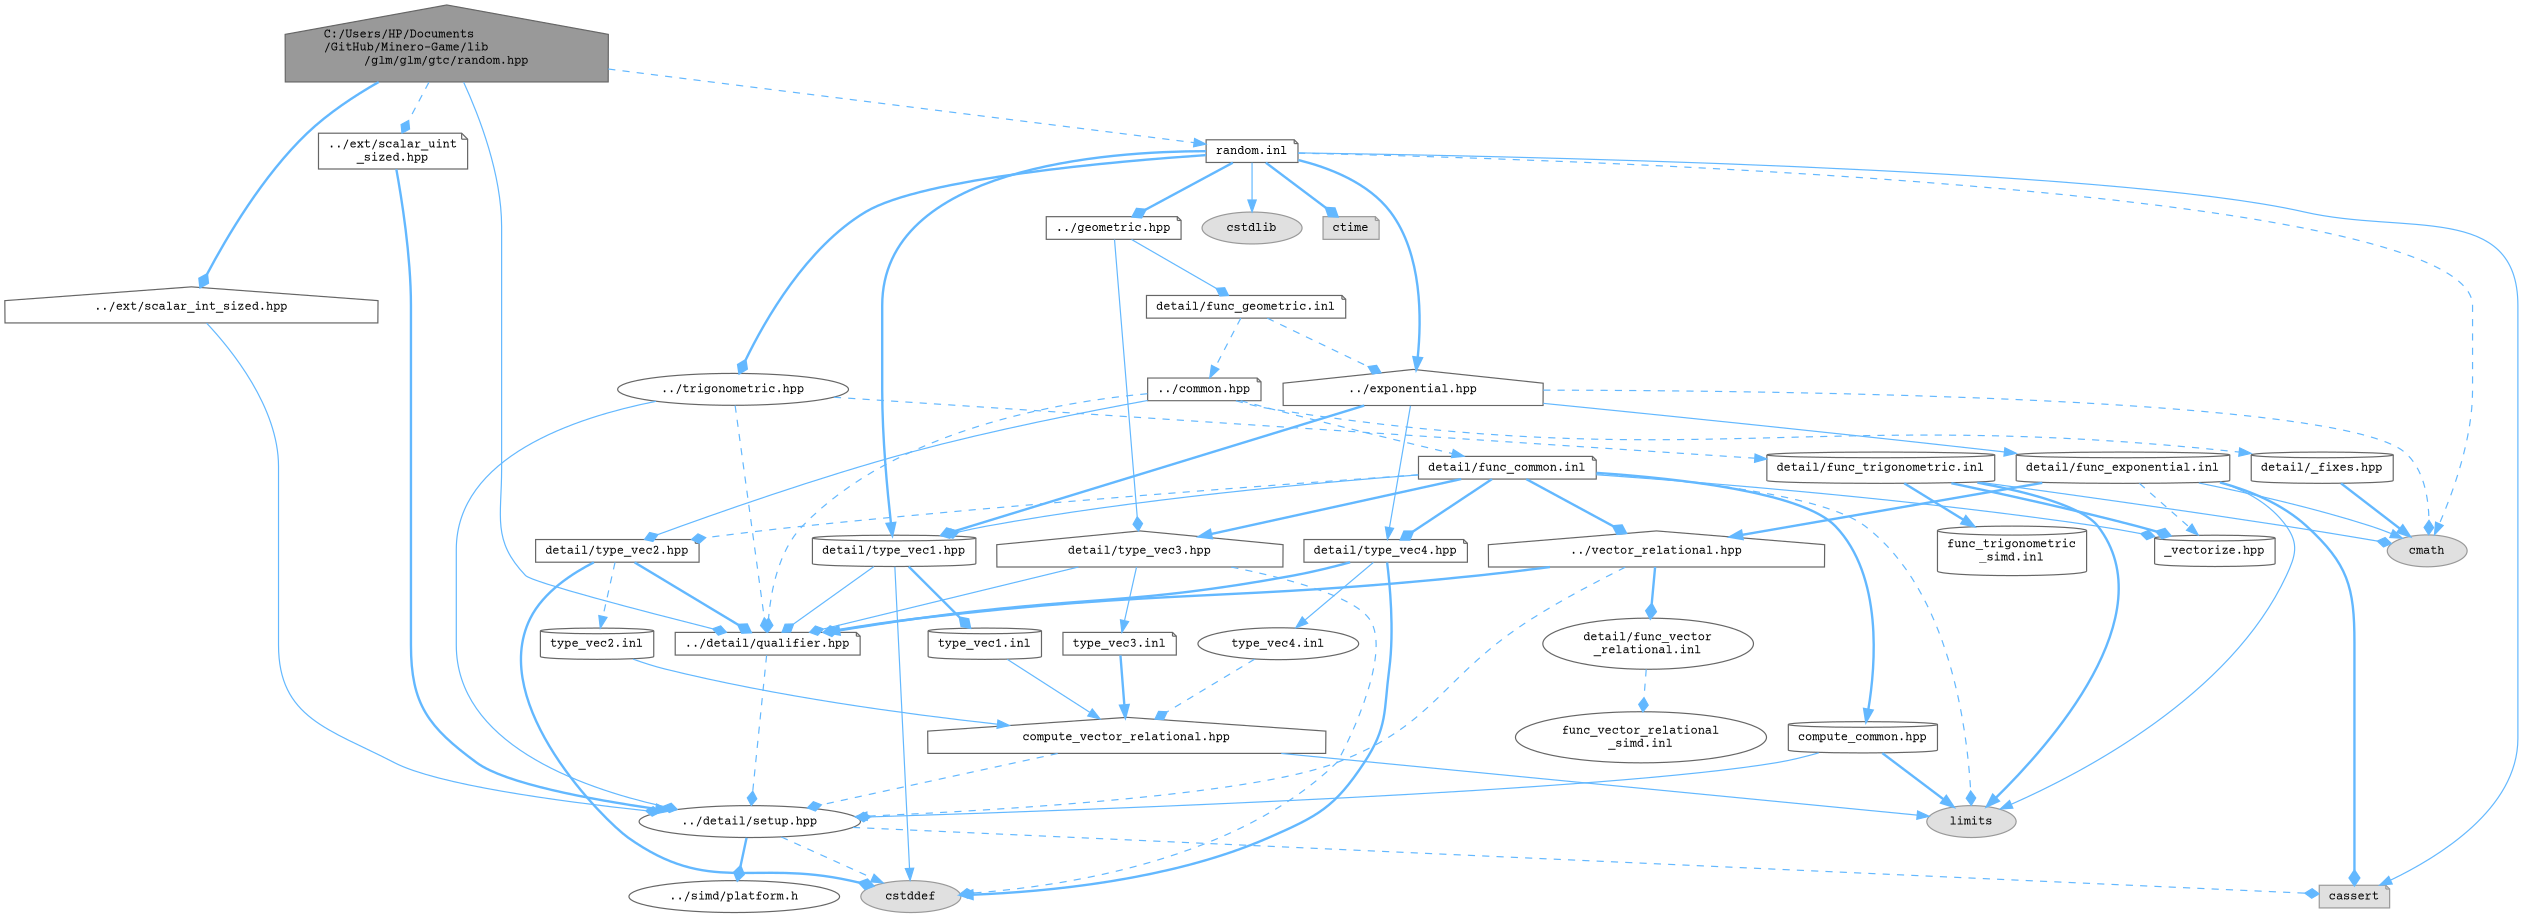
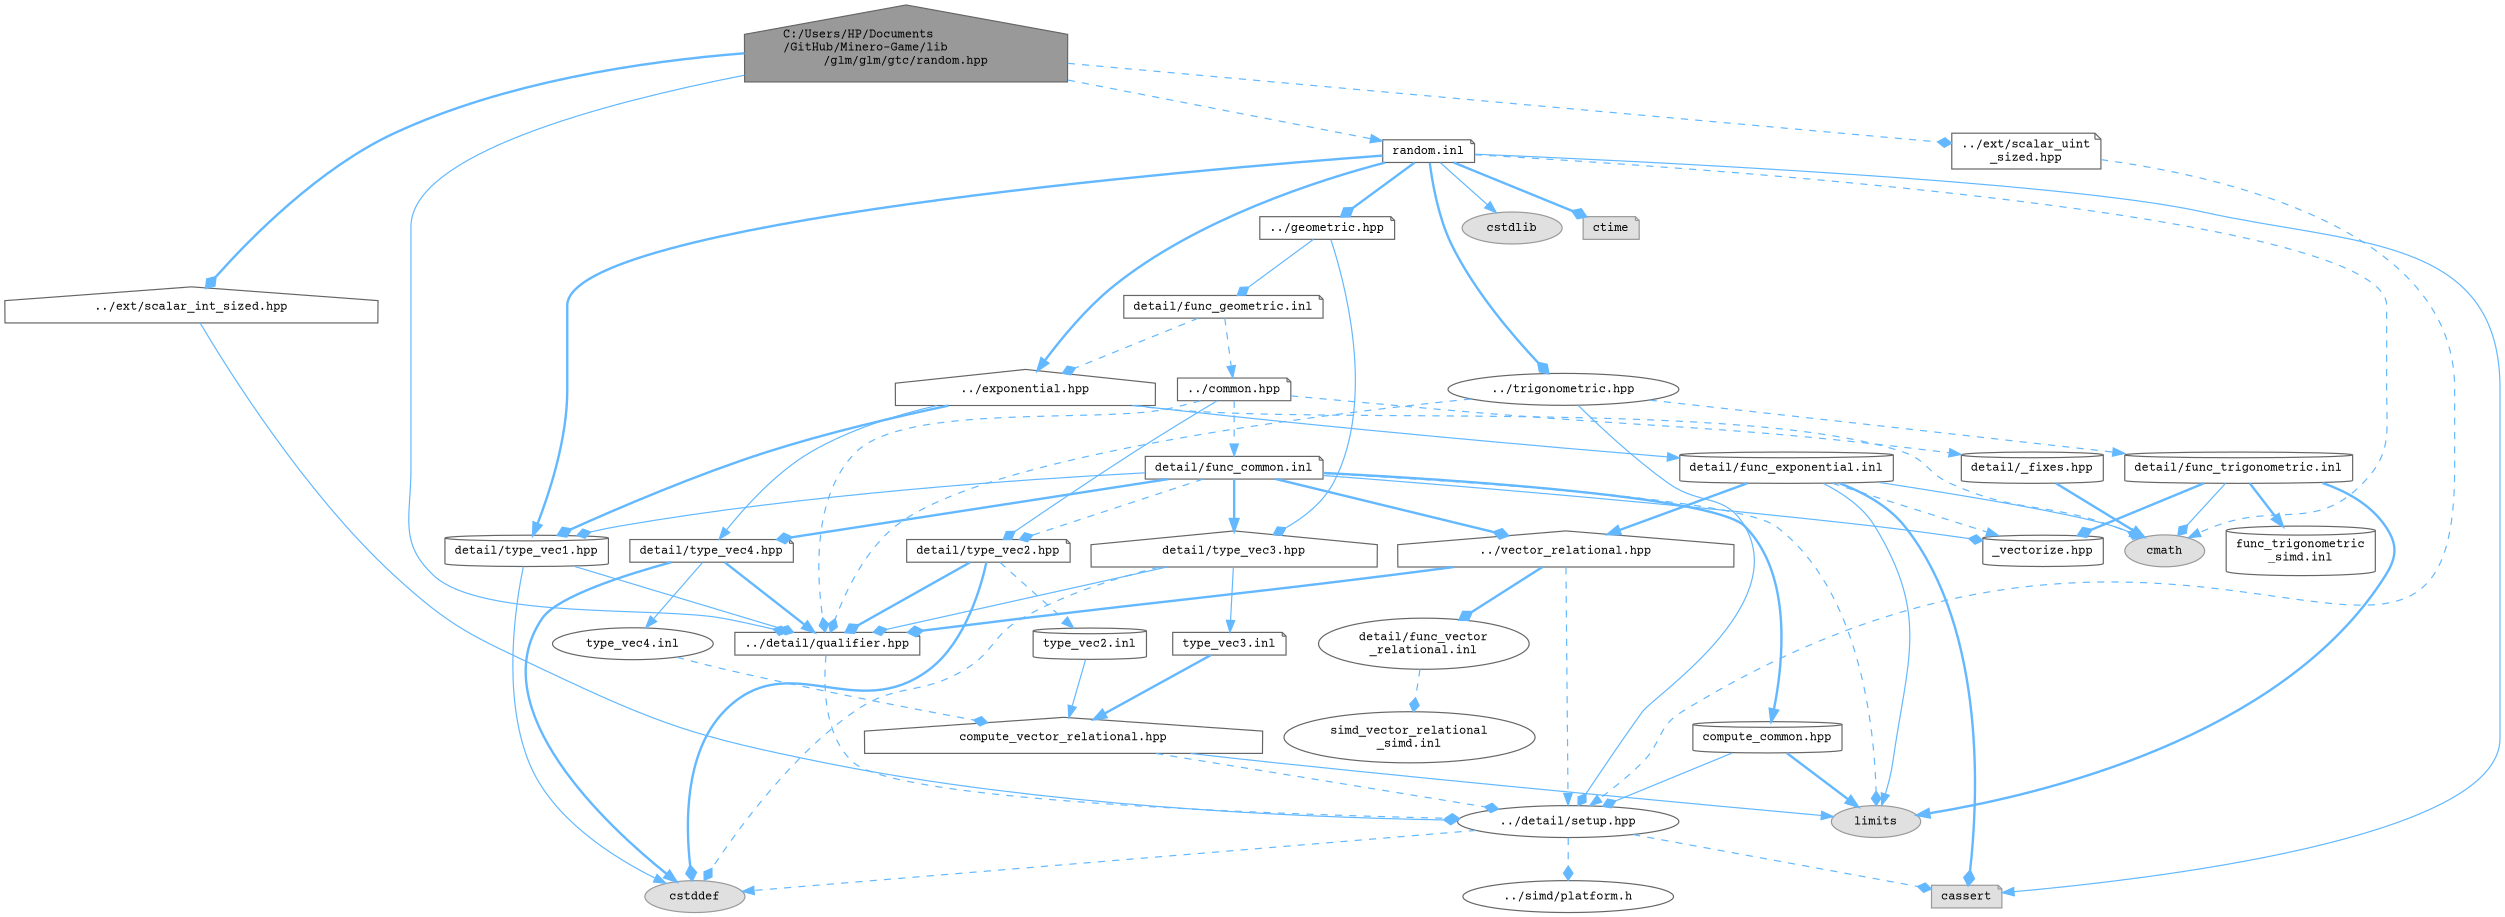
(411, 571) -> (2312, 601)
(985, 644) -> none
(1641, 737) -> (1410, 737)
(744, 852) -> (1568, 852)
